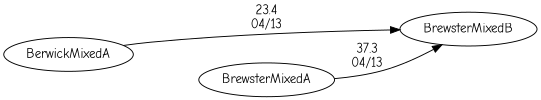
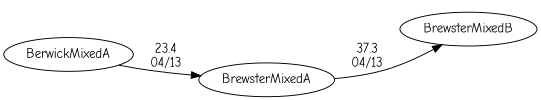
(257, 35) -> (155, 71)
